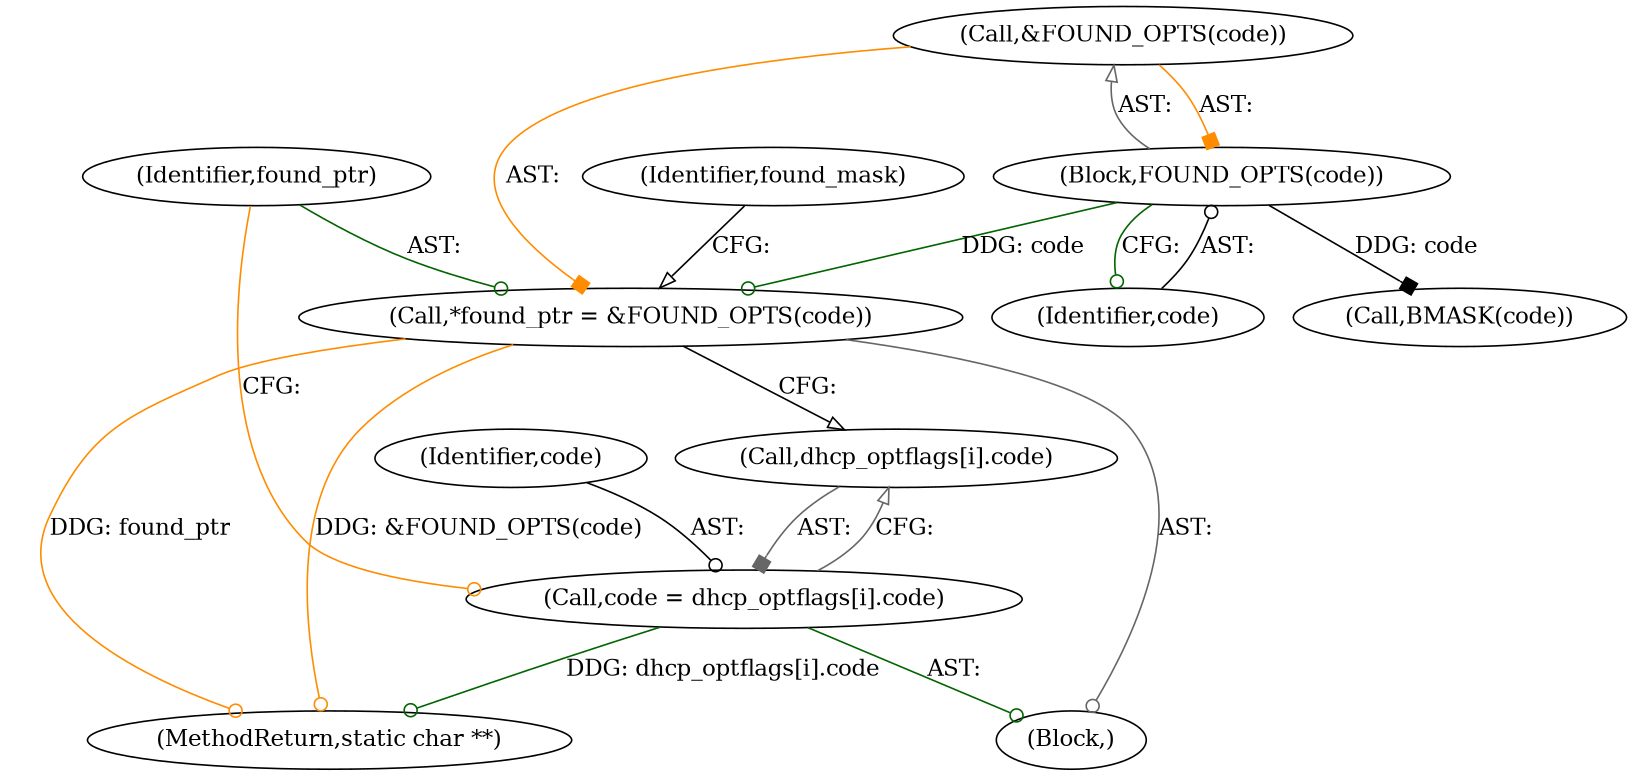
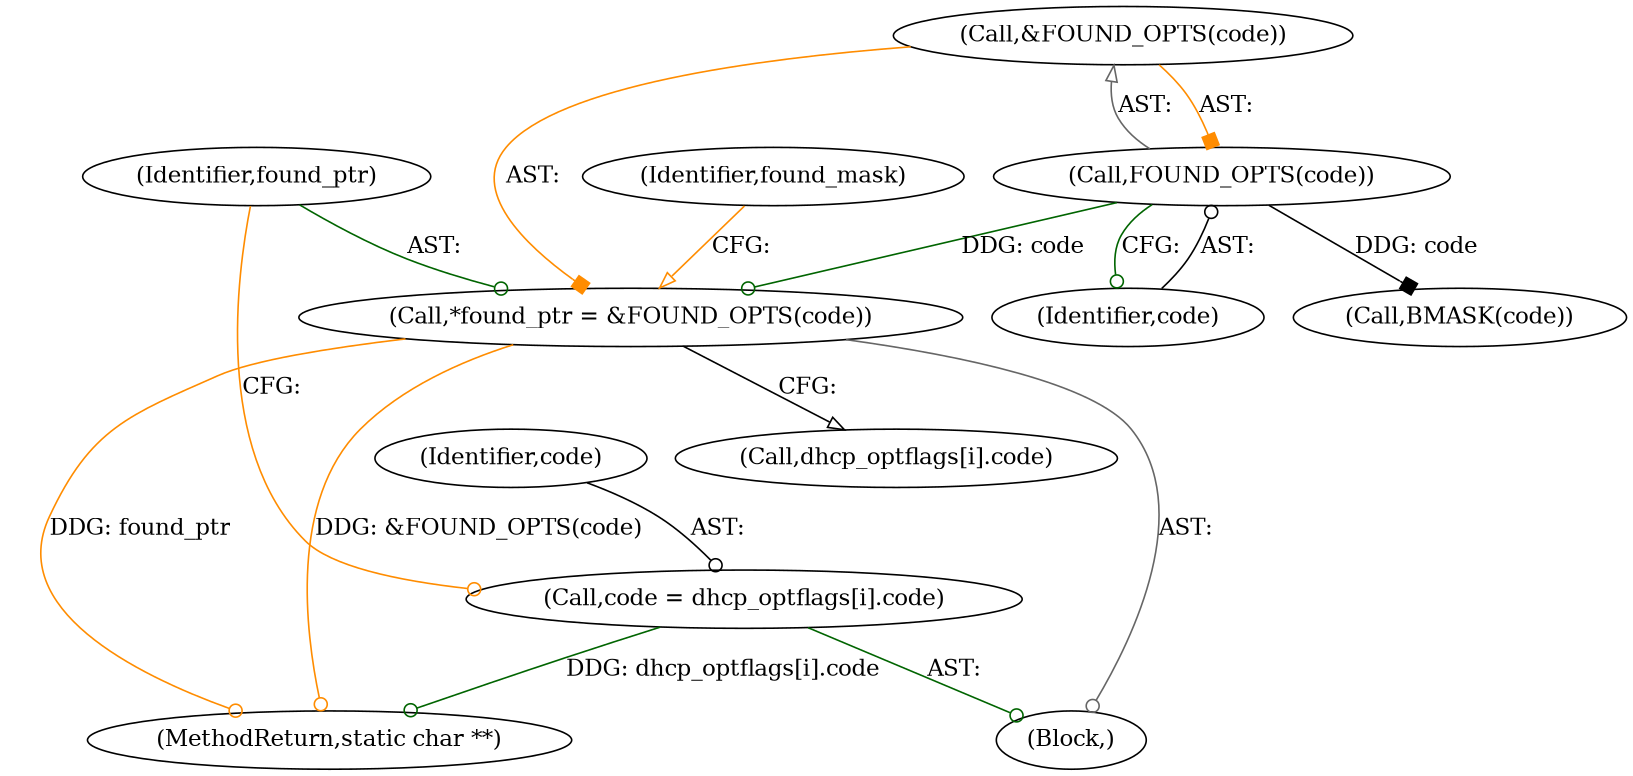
(1222, 177) -> (1222, 177)
(708, 241) -> (708, 241)
(798, 516) -> none
(857, 543) -> none
